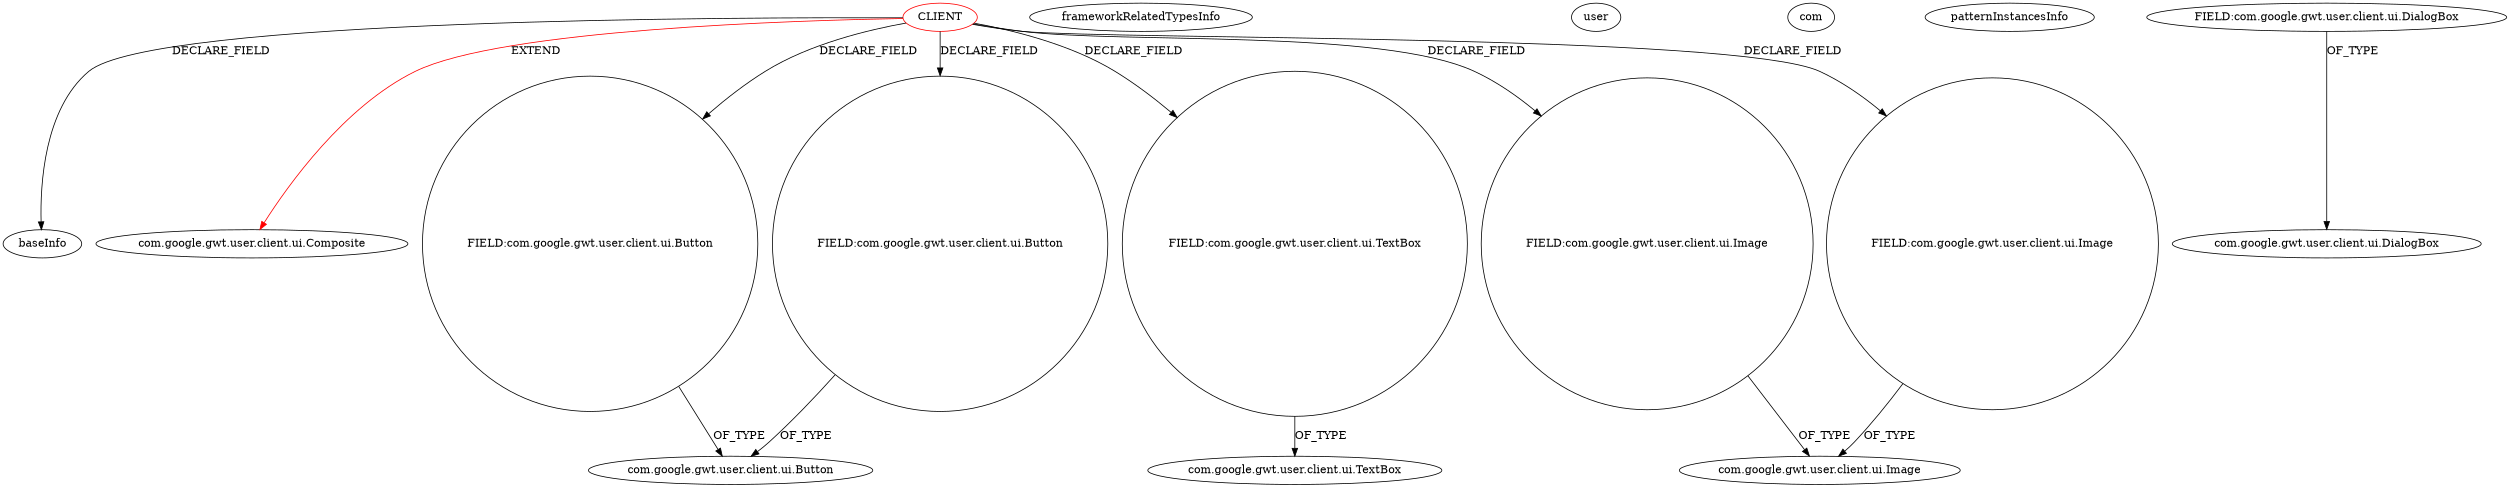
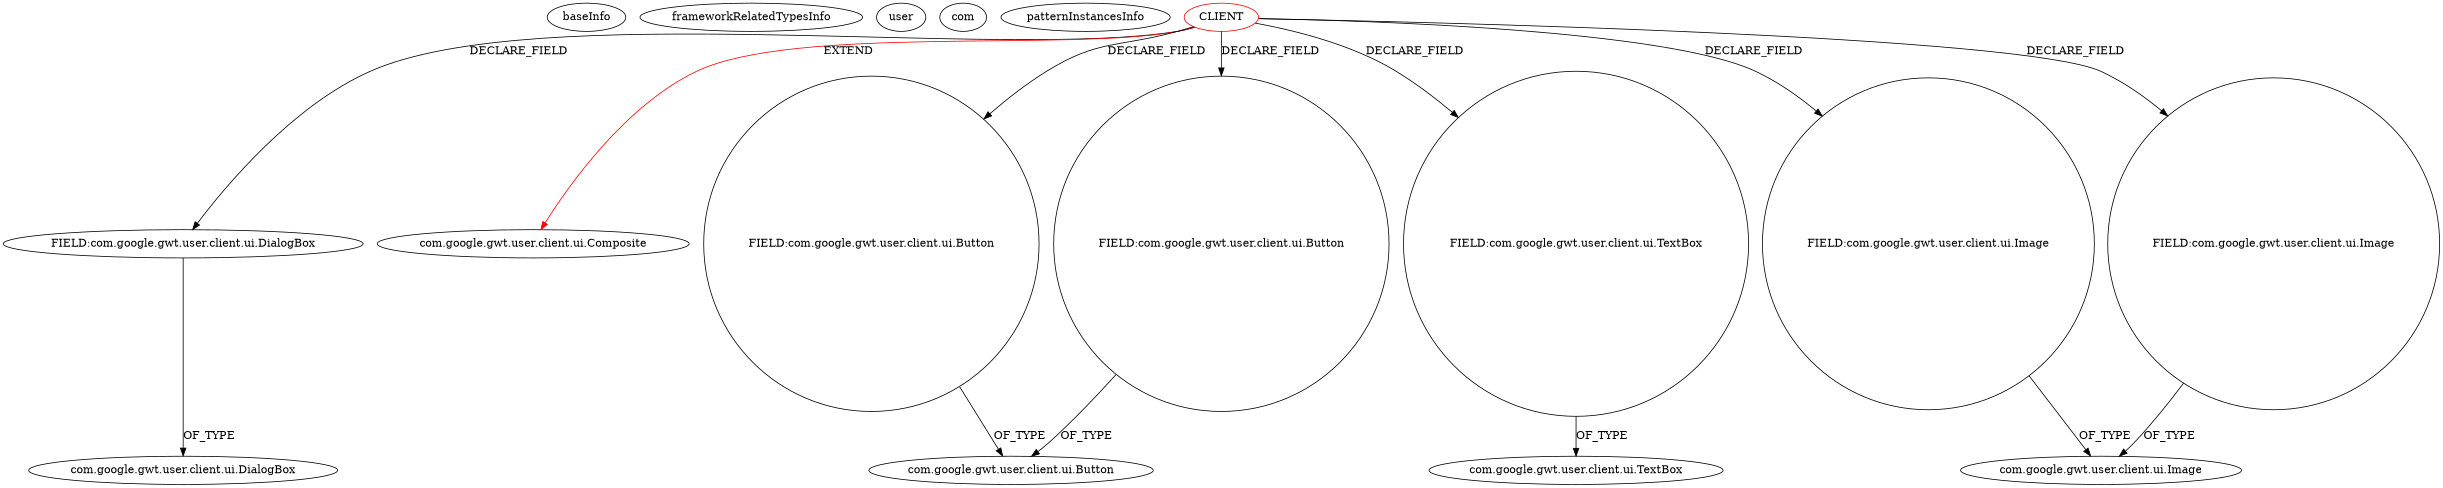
(412, 27) -> (665, 34)
